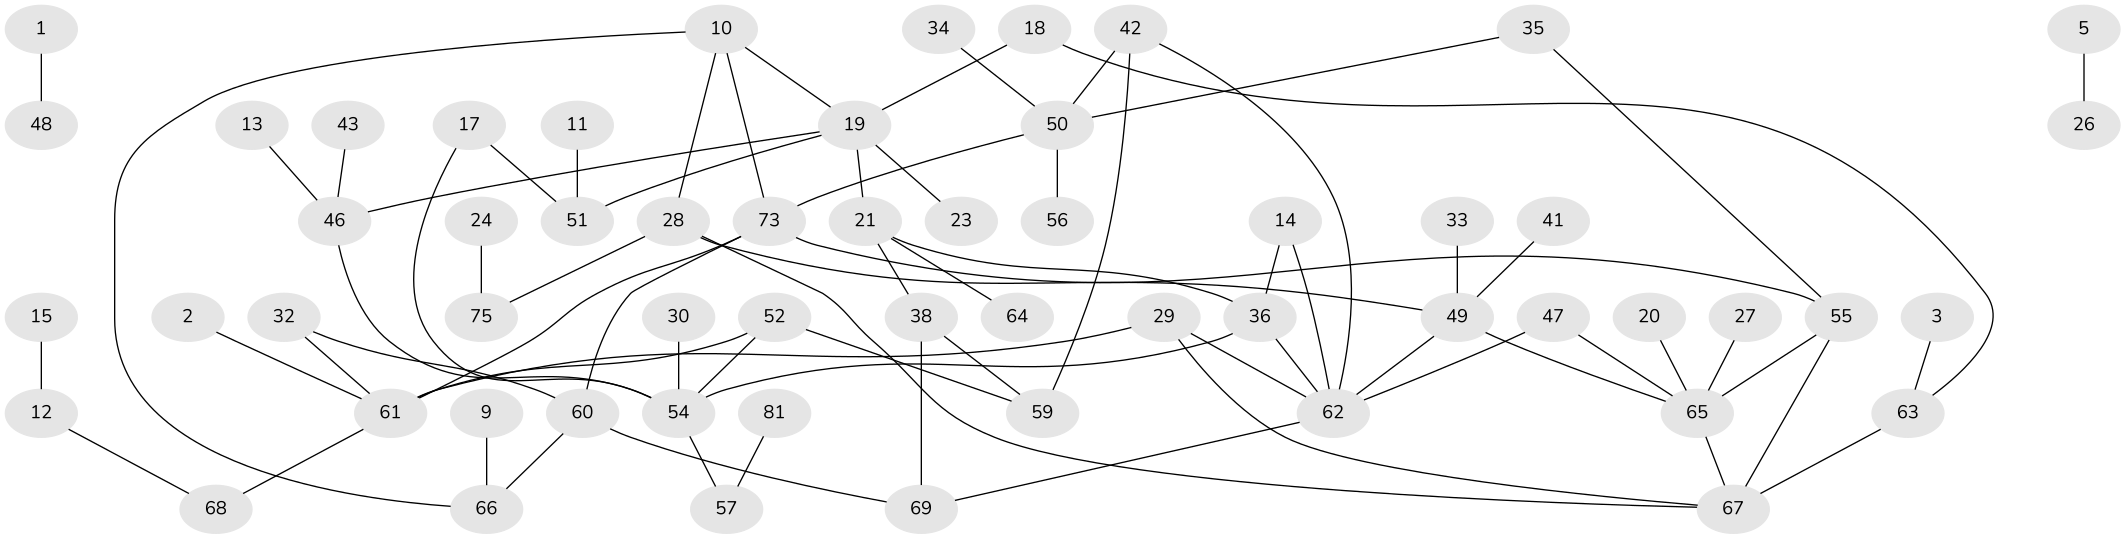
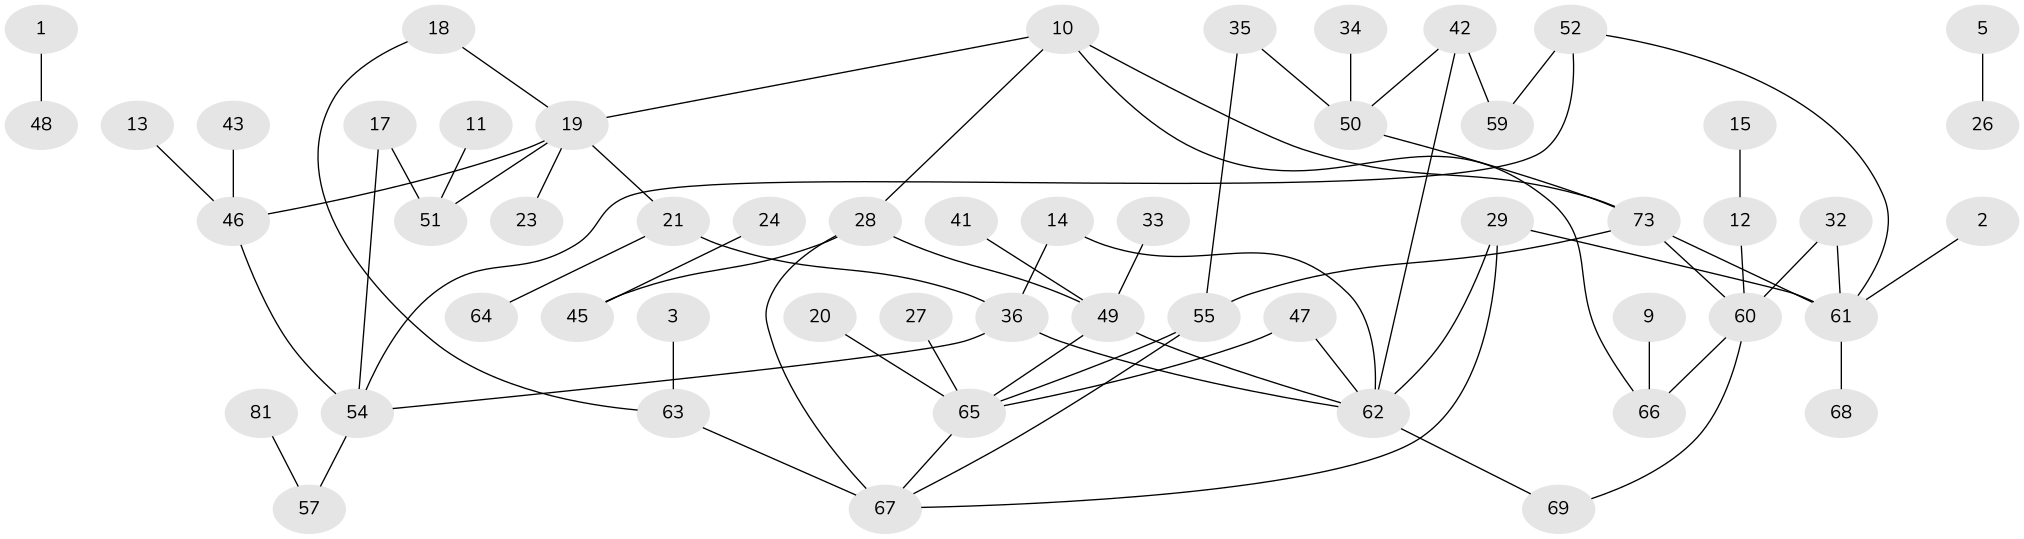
(1057, 221) -> none
(481, 317) -> (577, 317)
(679, 317) -> none
(921, 317) -> none
(129, 461) -> (1742, 260)
